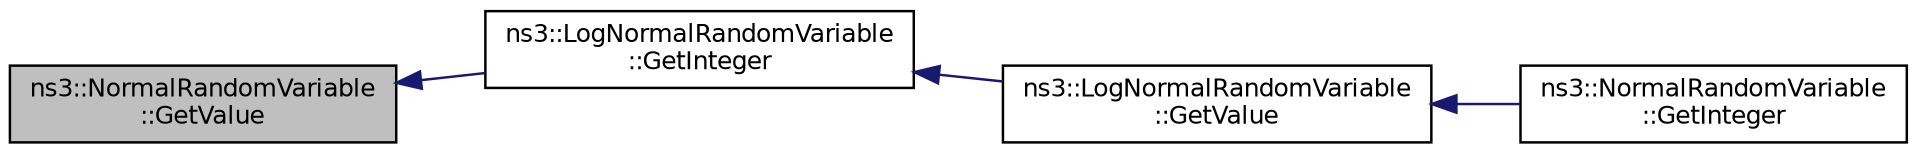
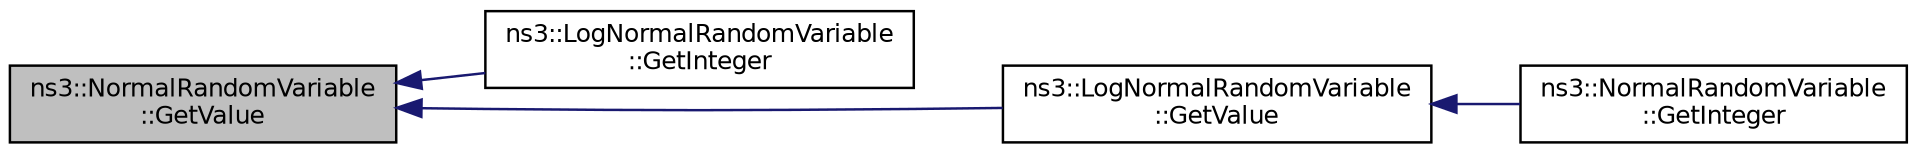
(971, 78) -> (712, 110)
